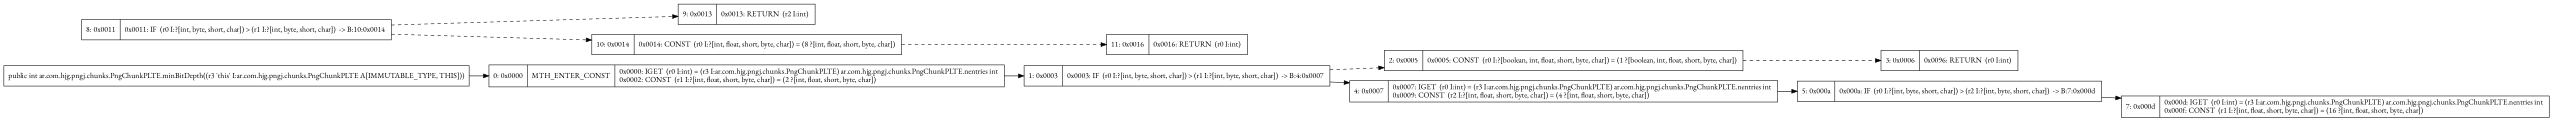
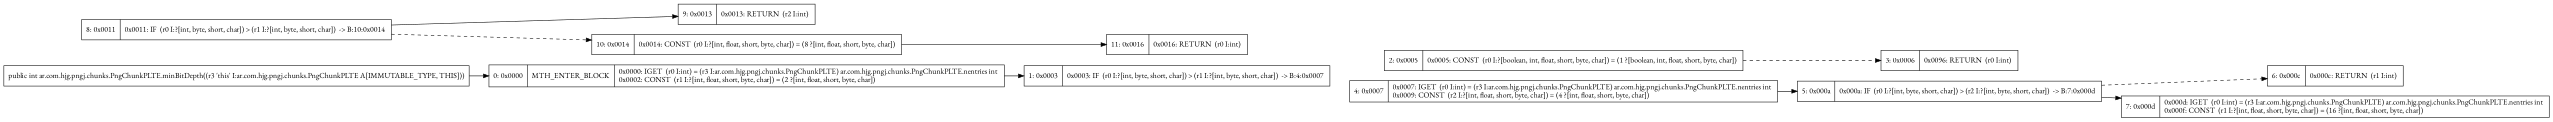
(532, 21) -> (532, 21)
(1001, 45) -> (1001, 45)
(1354, 69) -> none
(571, 76) -> (571, 76)
none -> (2335, 76)
(1337, 82) -> none
